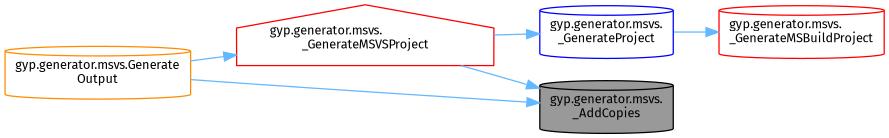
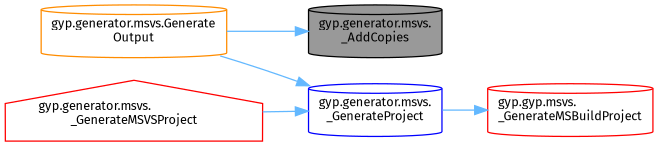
(802, 32) -> (570, 110)
(207, 59) -> (259, 68)
(494, 75) -> none
